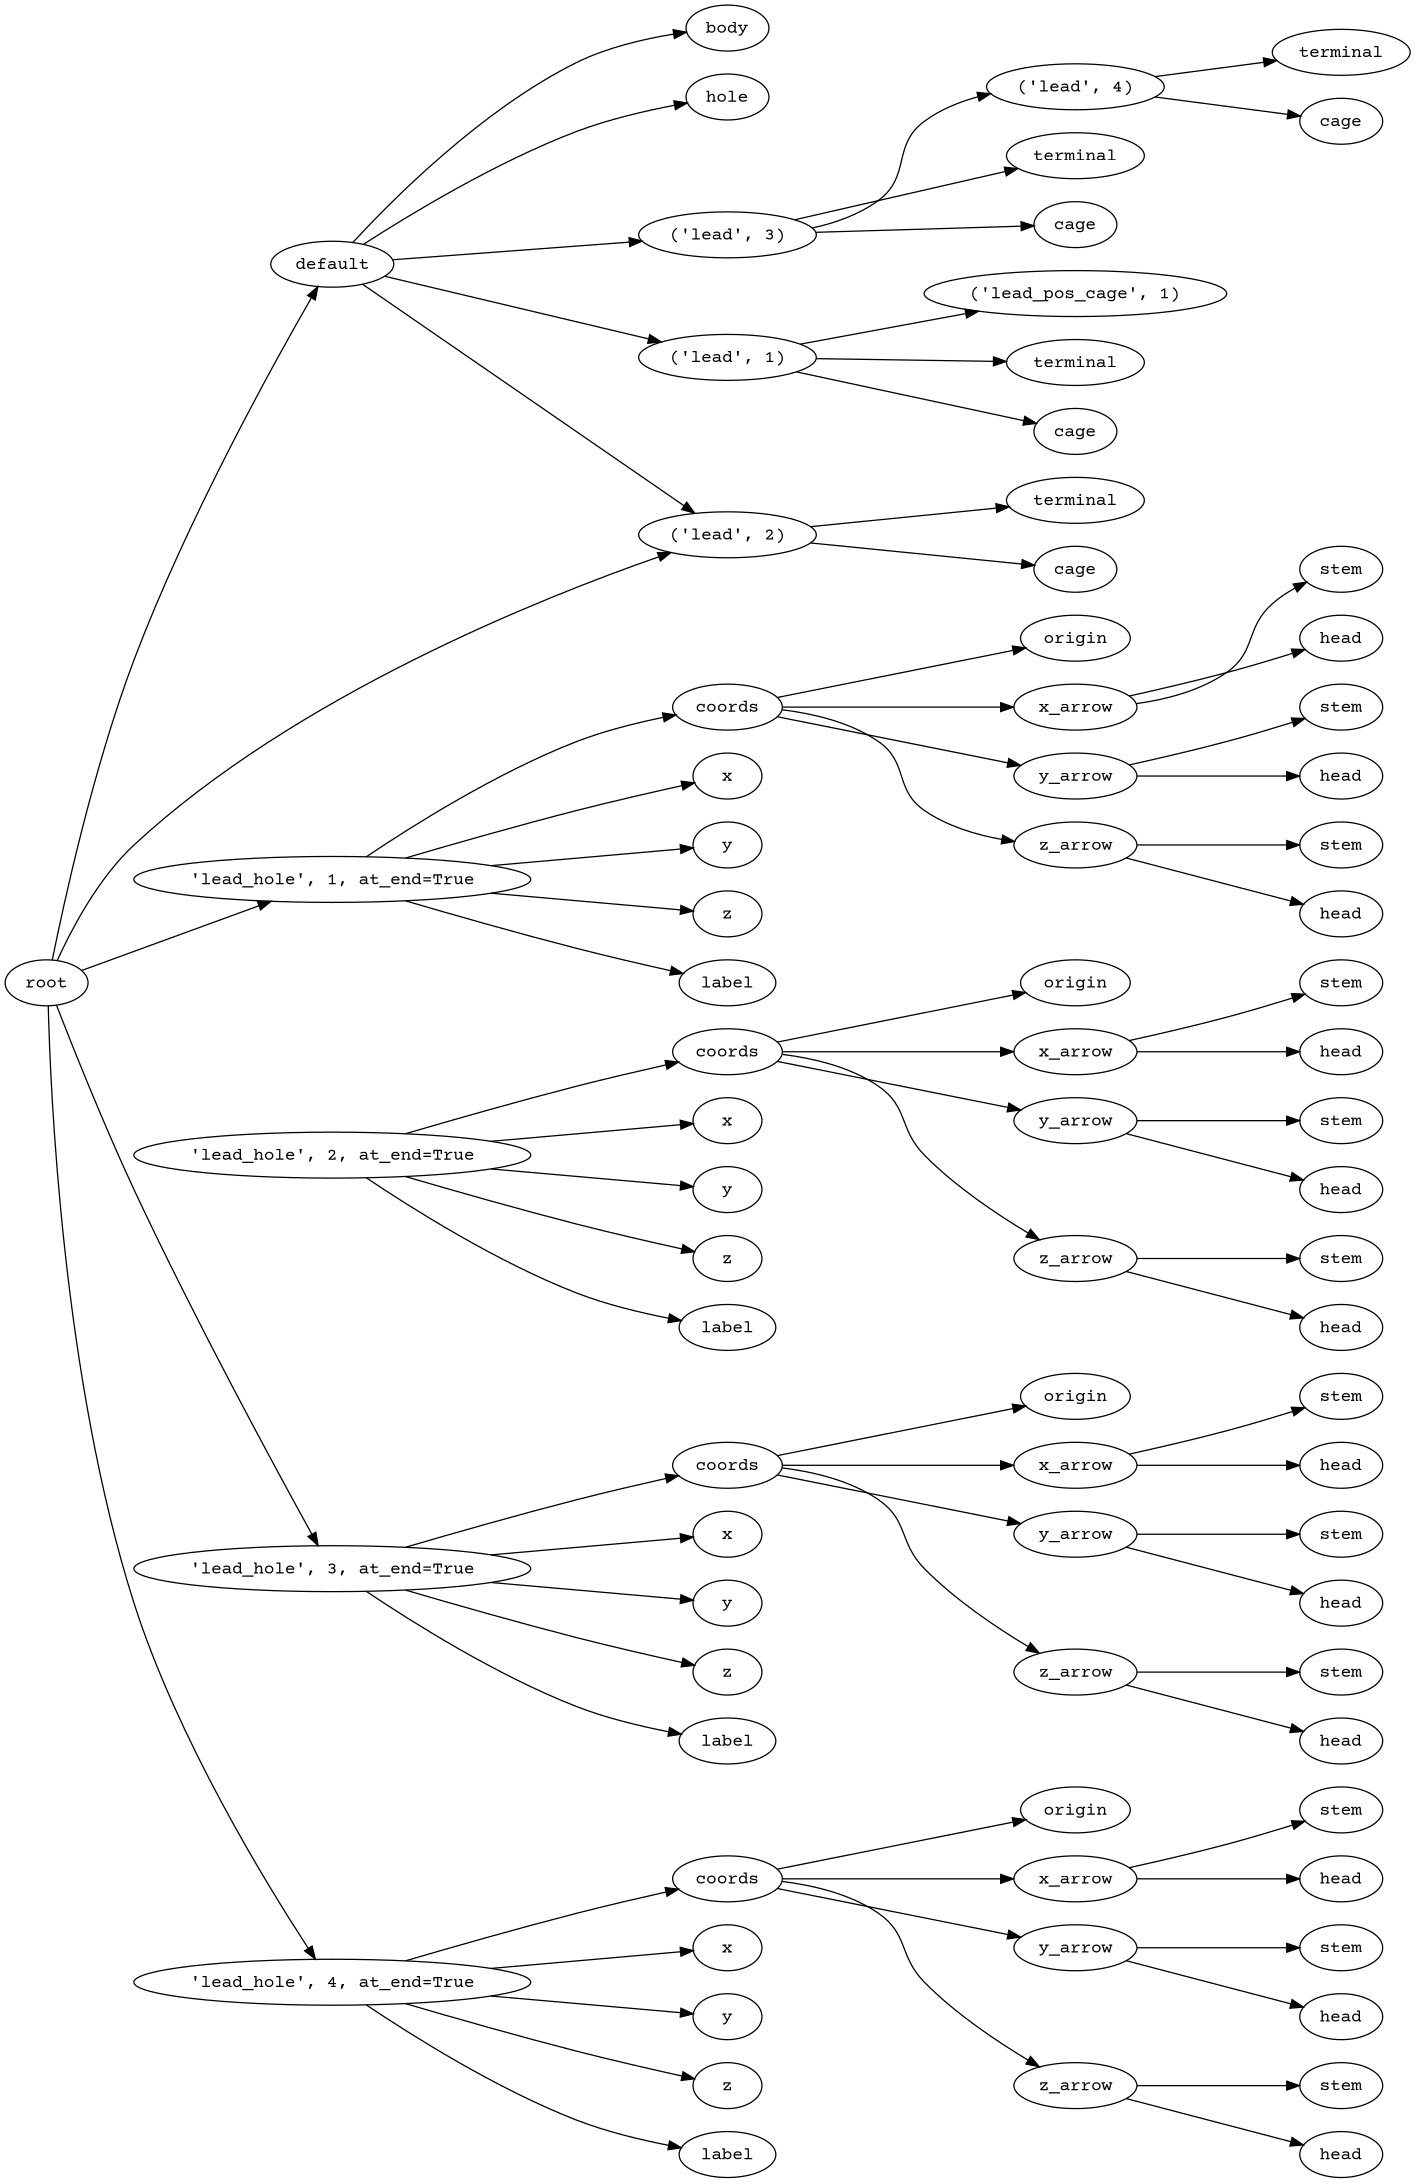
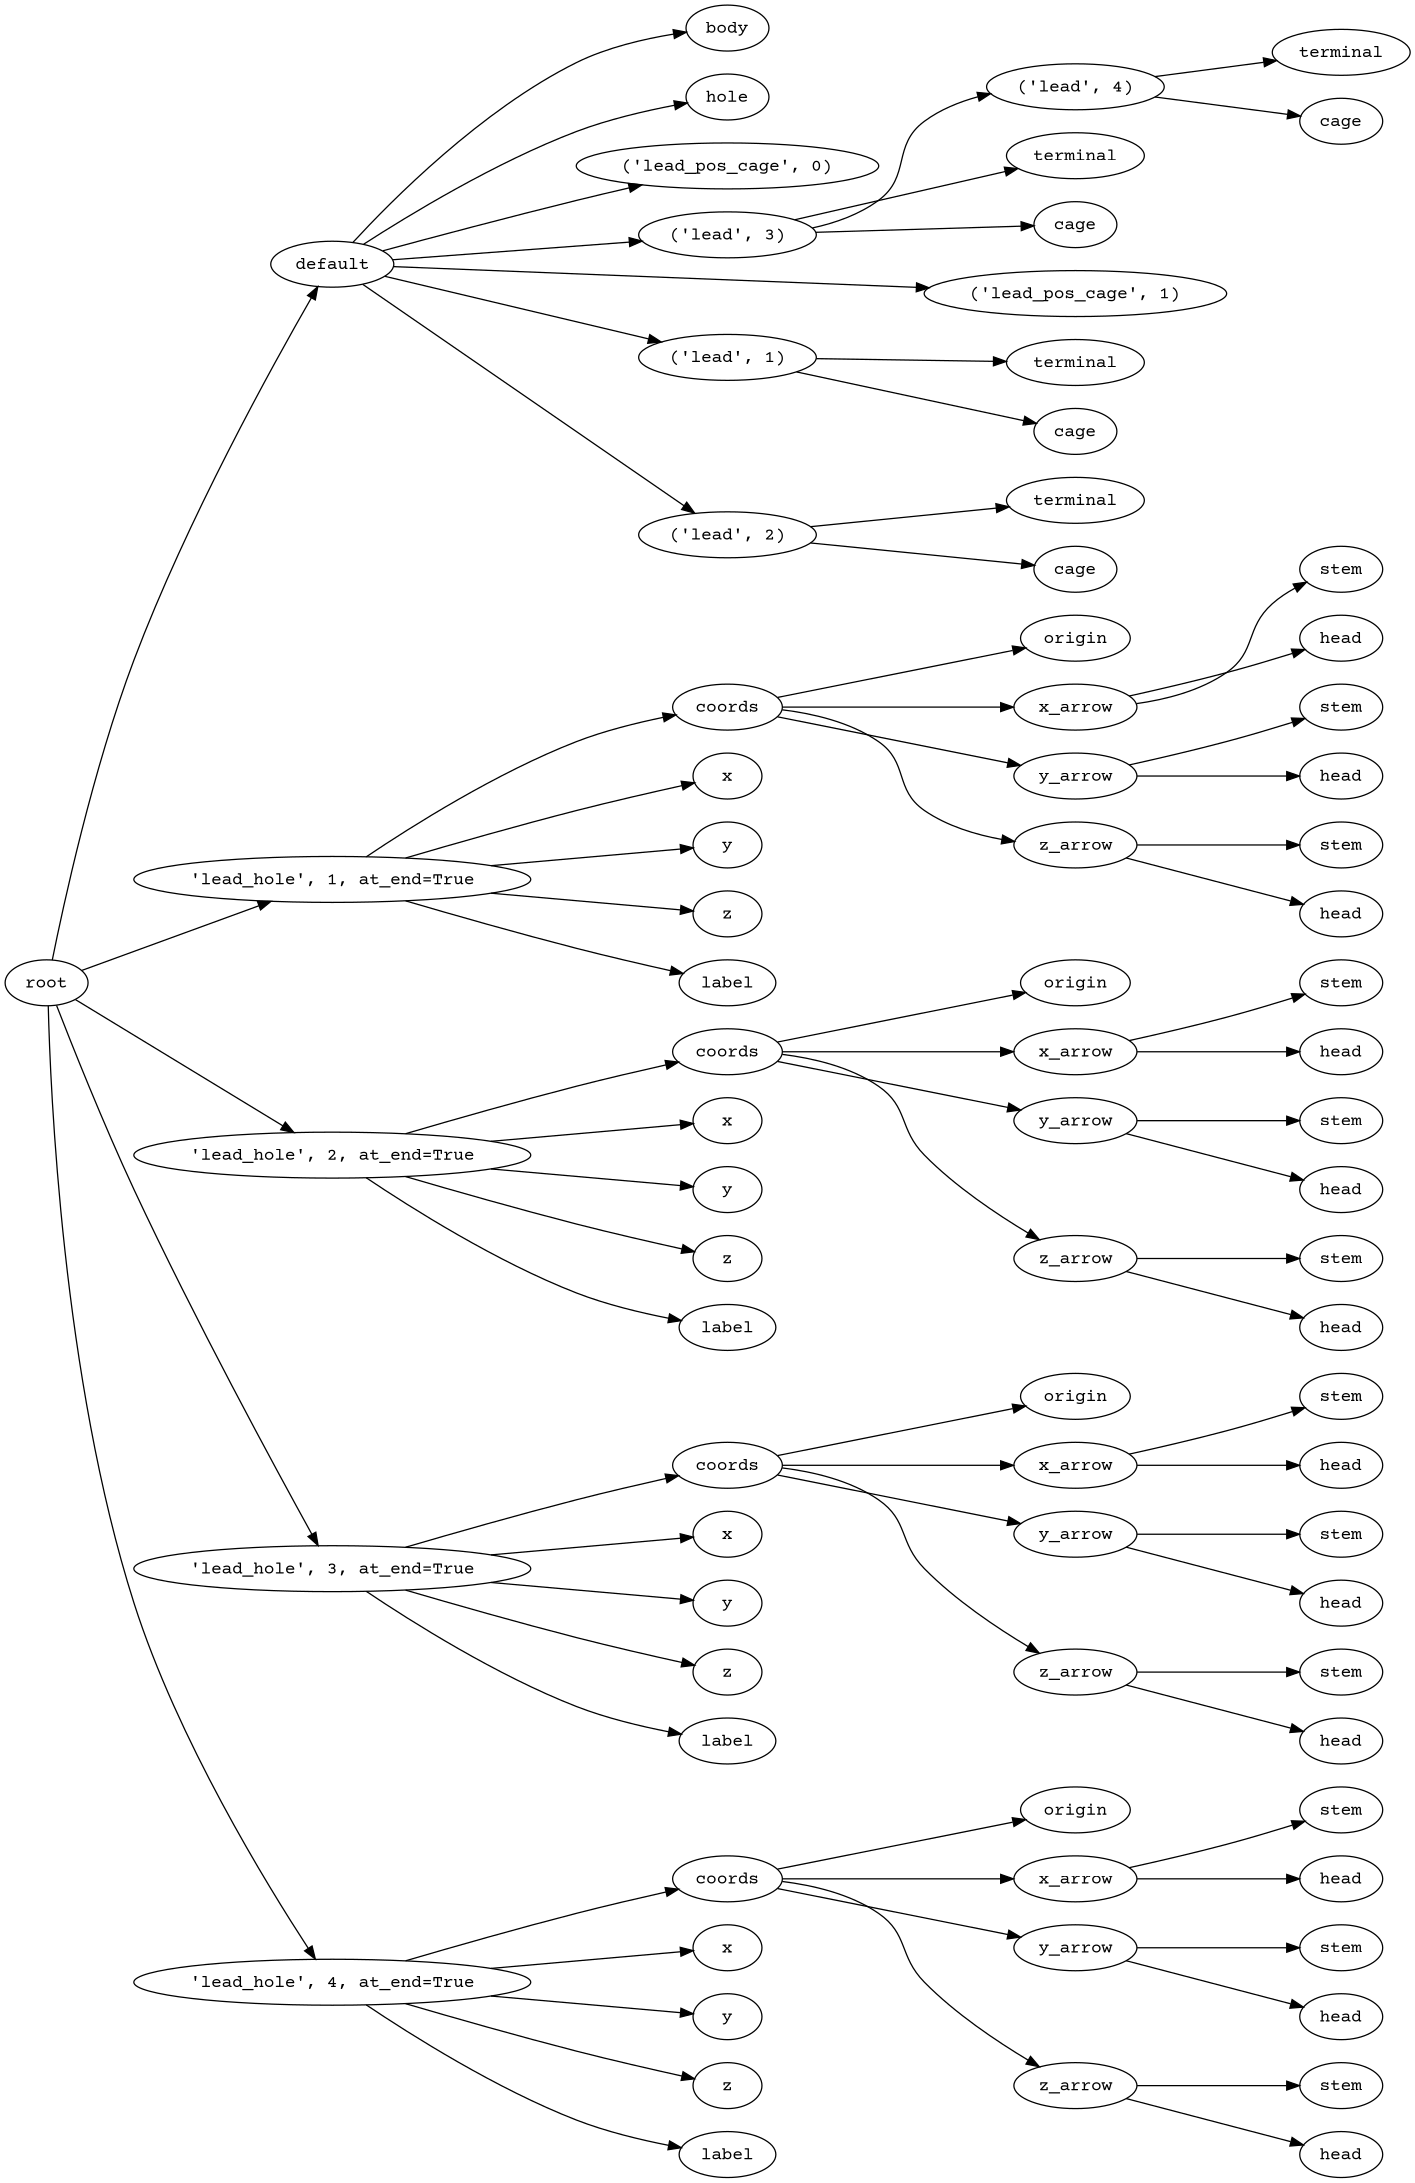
none -> (727, 166)
(883, 329) -> (655, 277)
(322, 710) -> (179, 1063)
